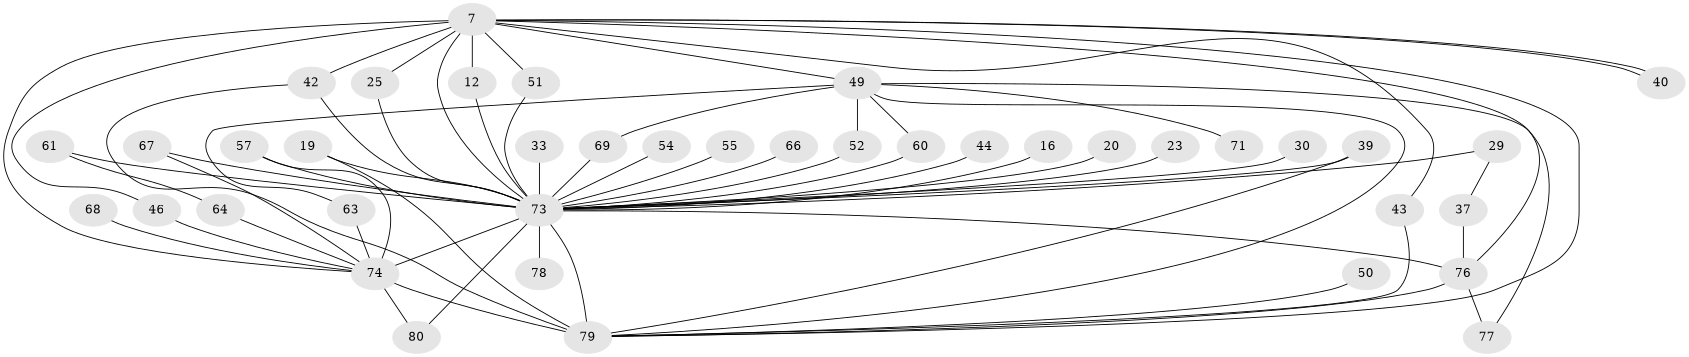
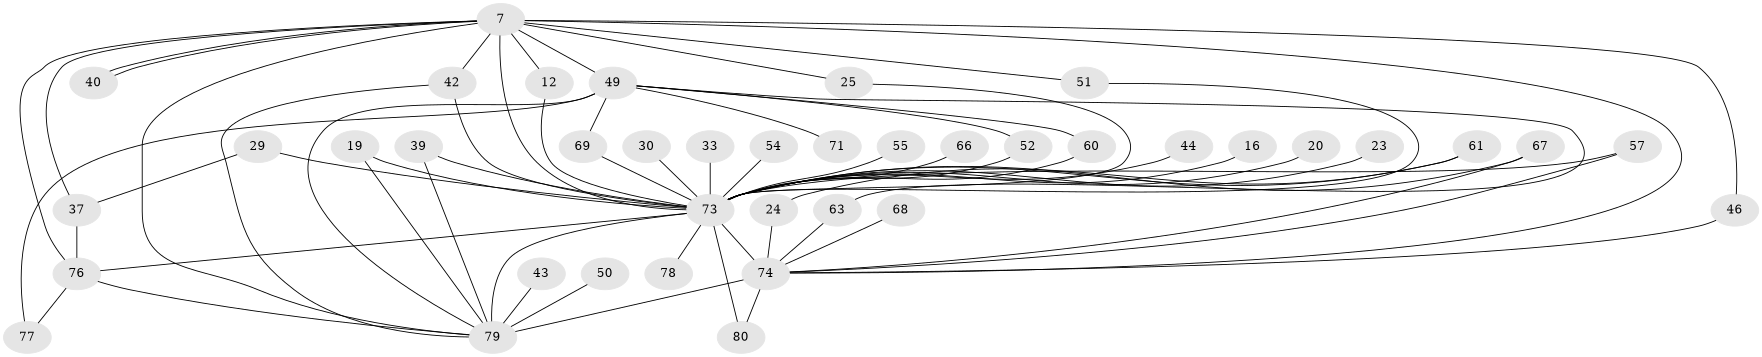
(1011, 67) -> (77, 60)
(221, 210) -> (774, 210)
